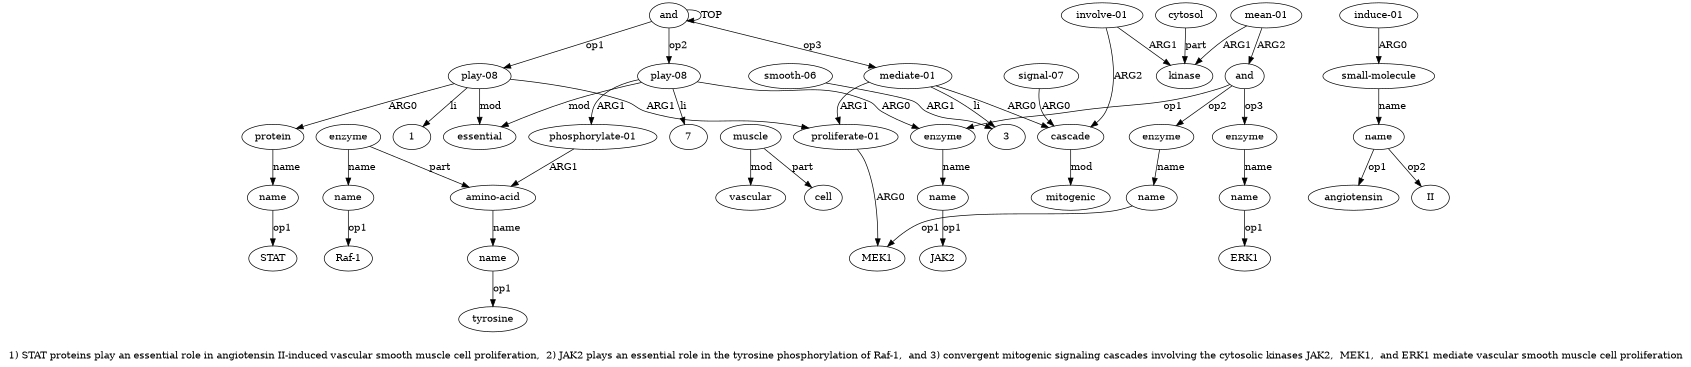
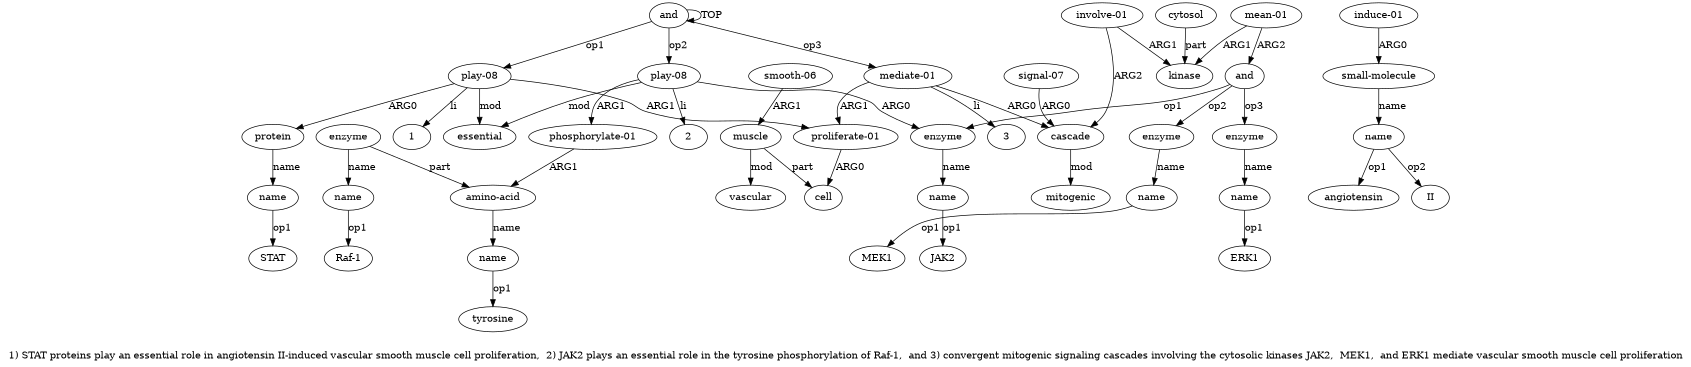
(908, 99) -> (773, 104)
(689, 137) -> (689, 137)
(874, 192) -> (836, 164)
